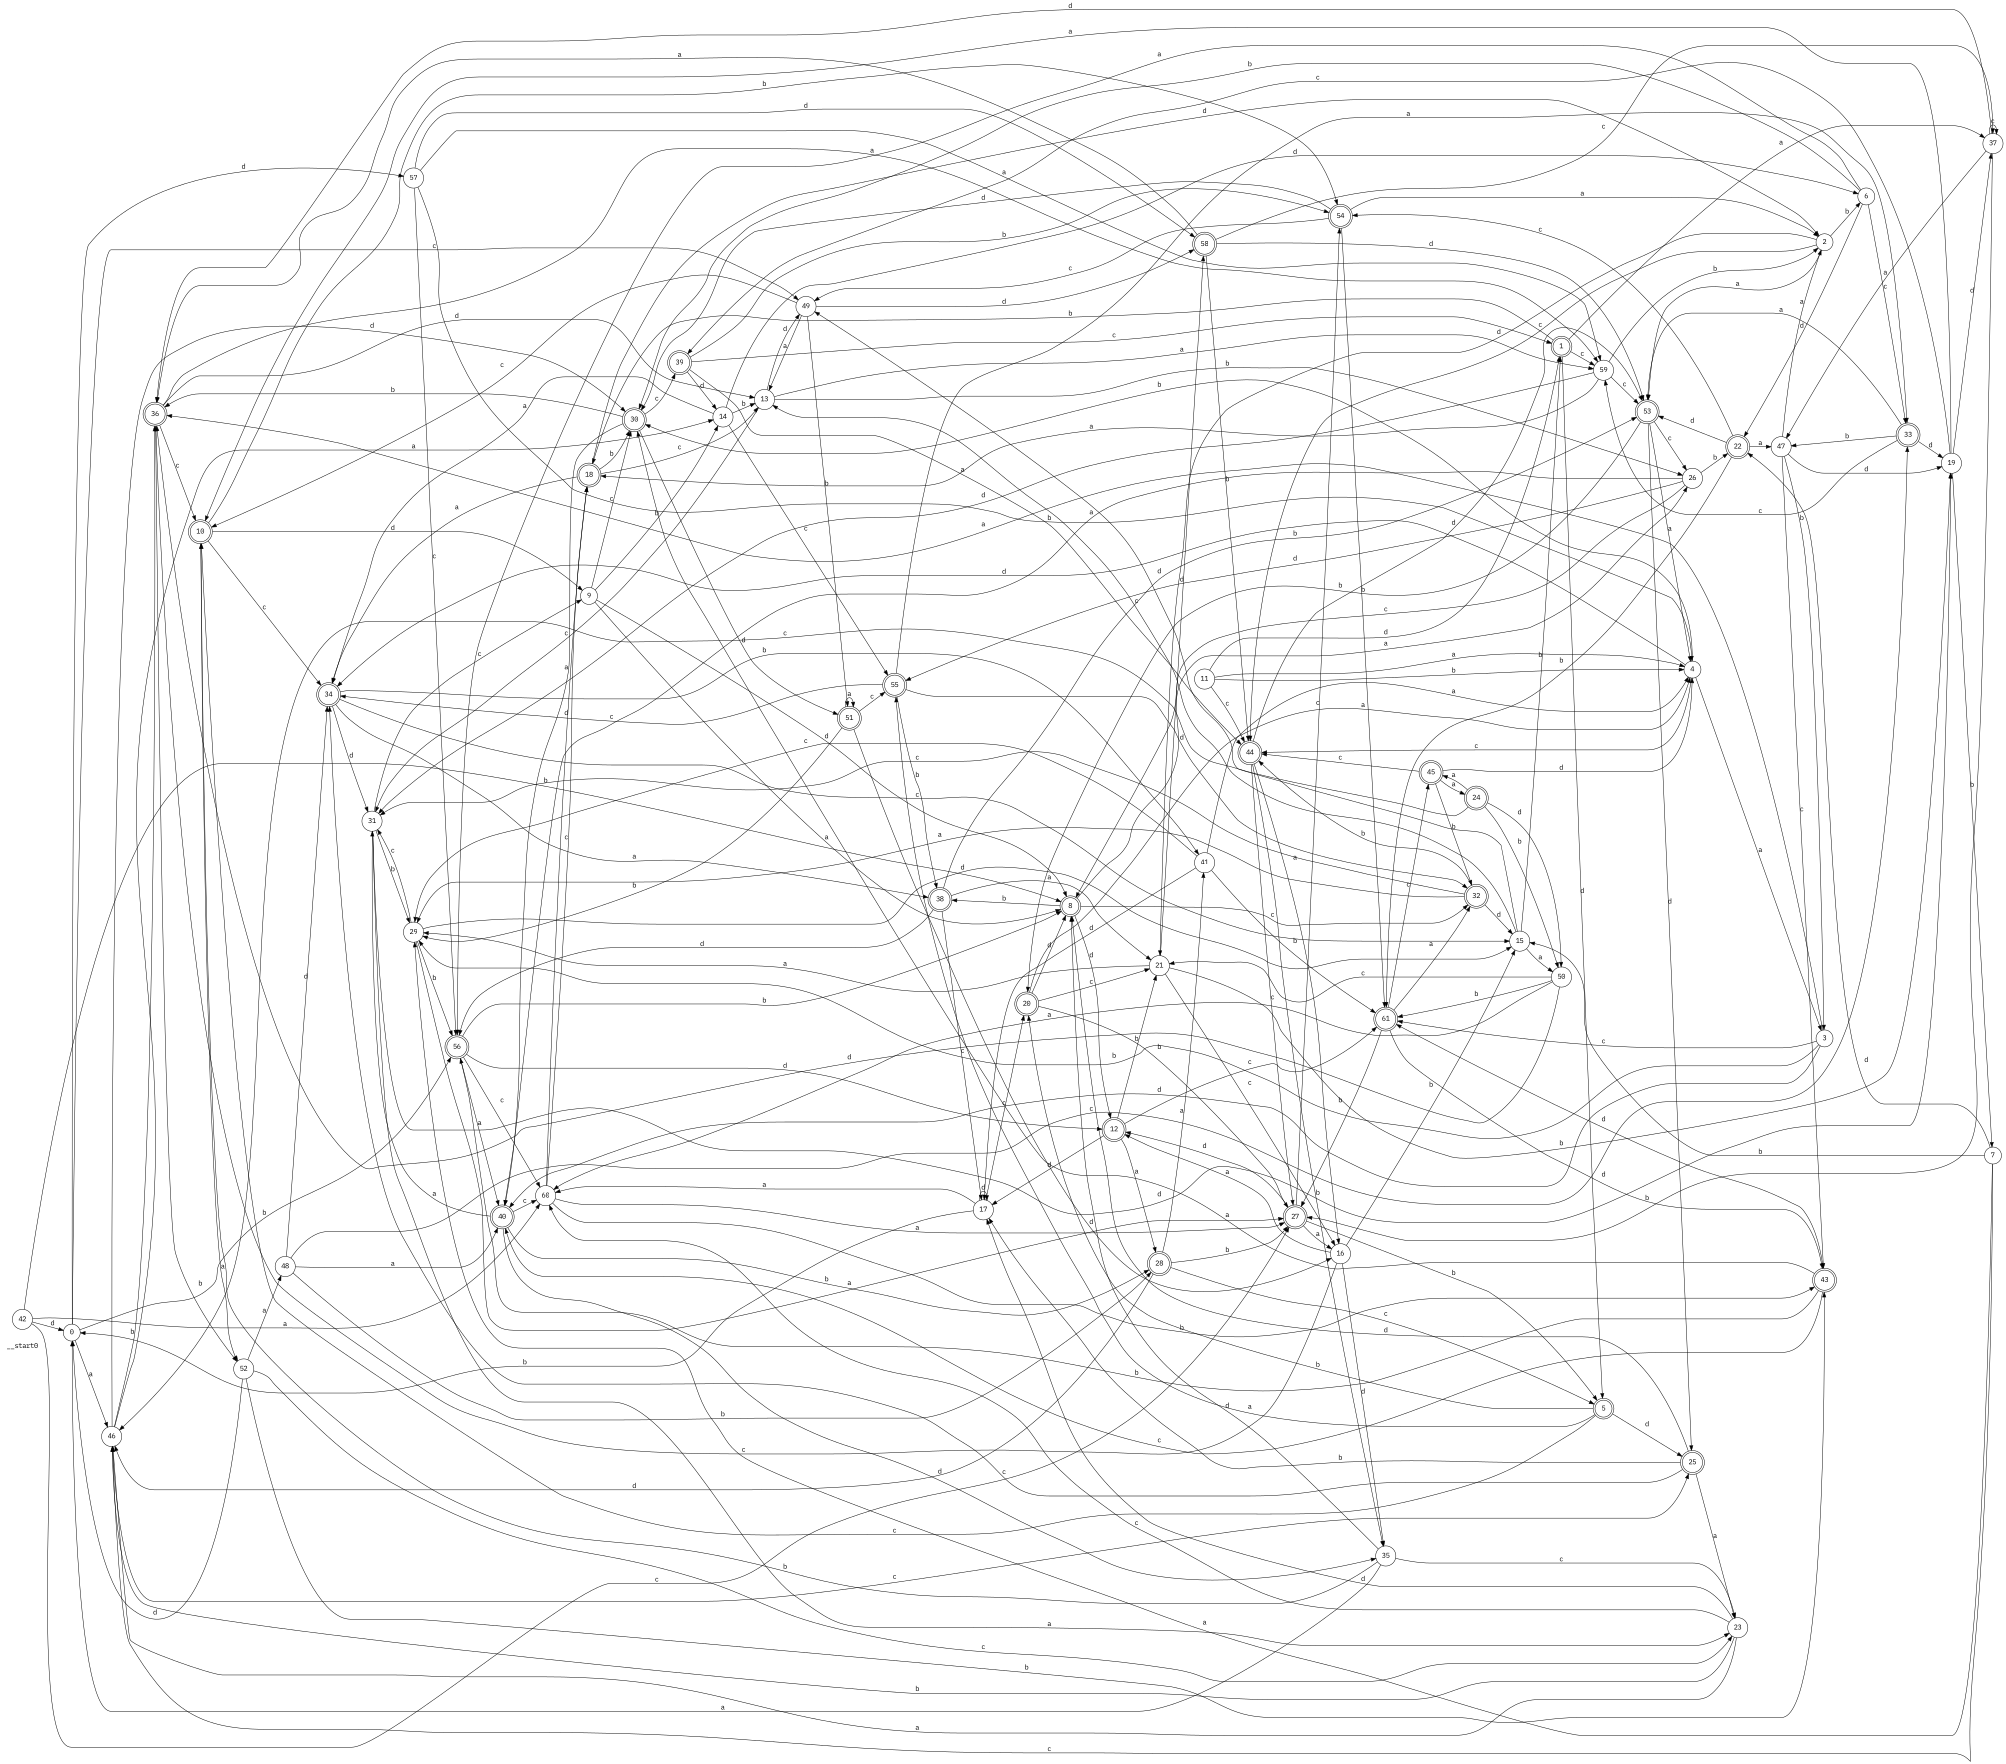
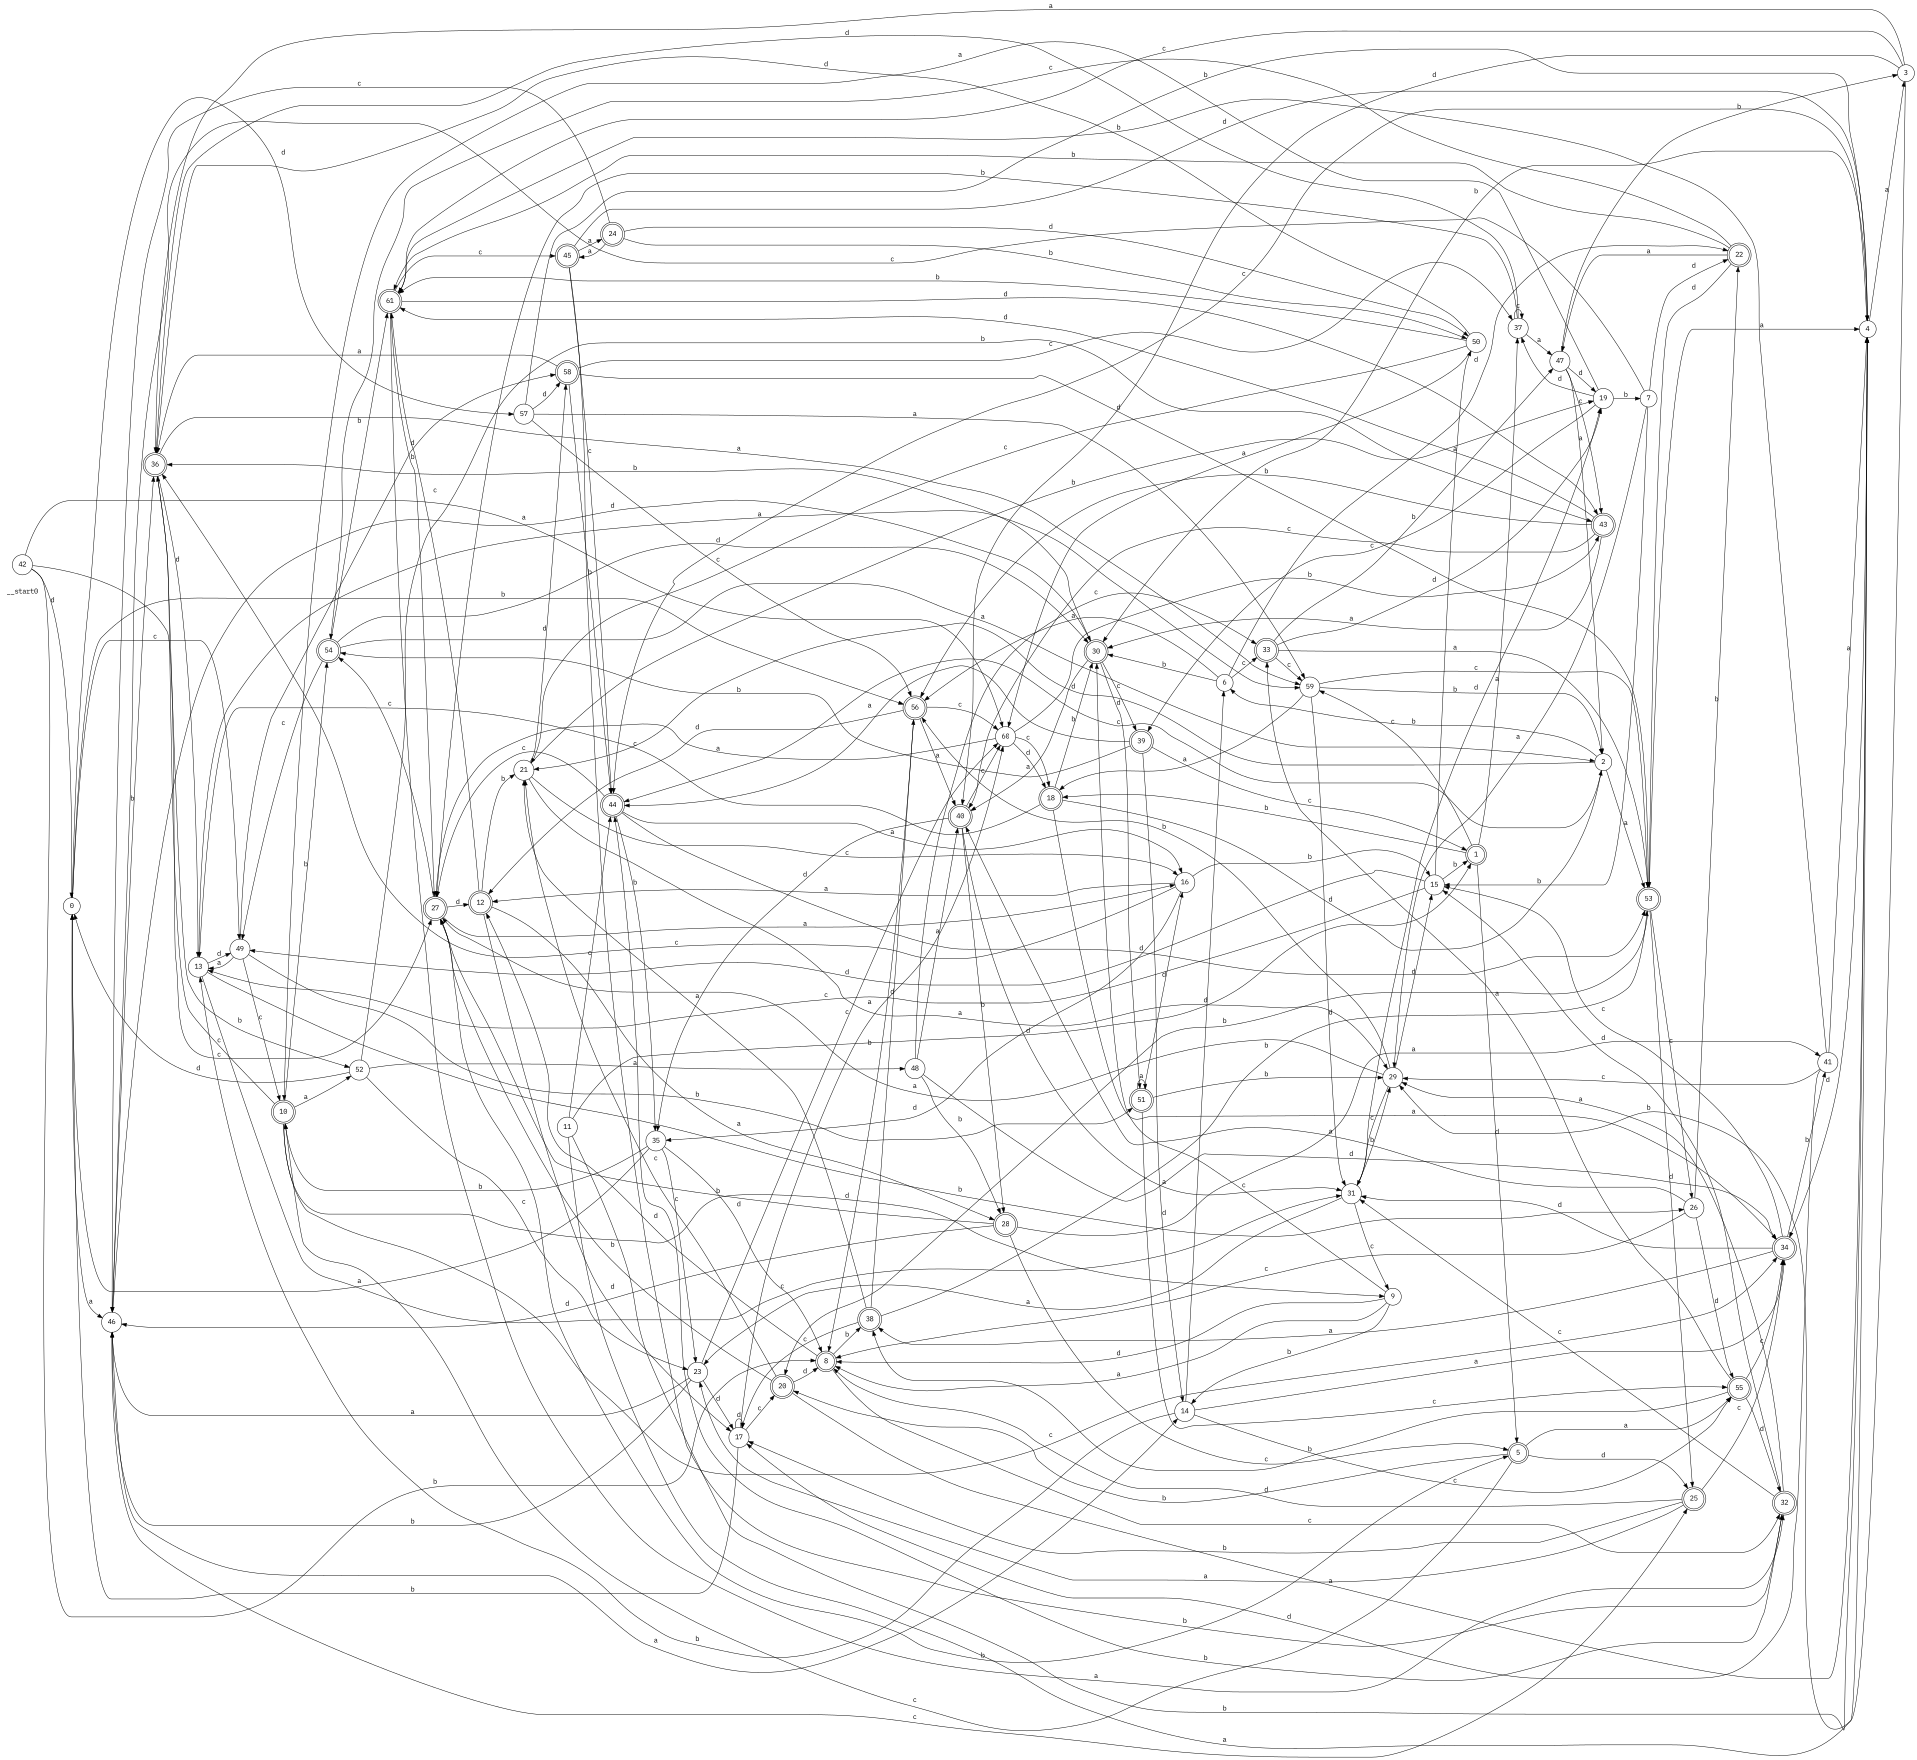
(177, 471) -> (179, 941)
(1329, 655) -> none
